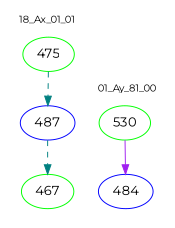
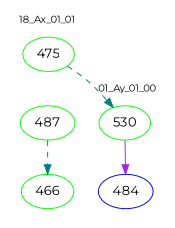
(48, 84) -> (97, 90)
(127, 89) -> (127, 89)
(48, 123) -> (48, 123)
(48, 192) -> (48, 192)
